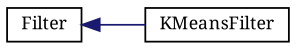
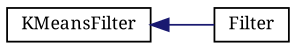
(123, 25) -> (192, 25)
